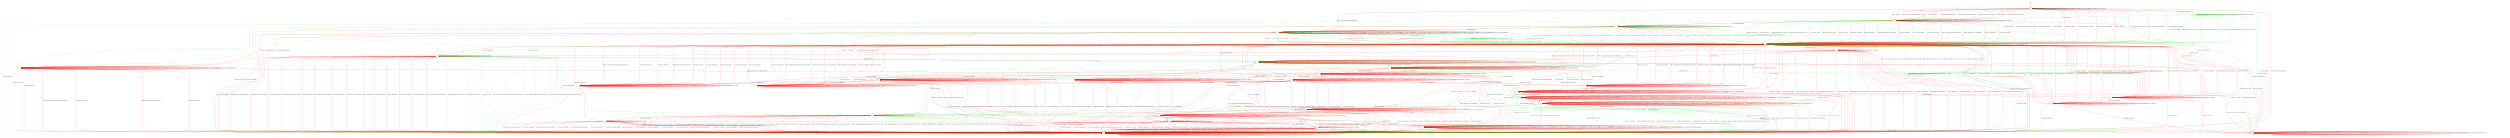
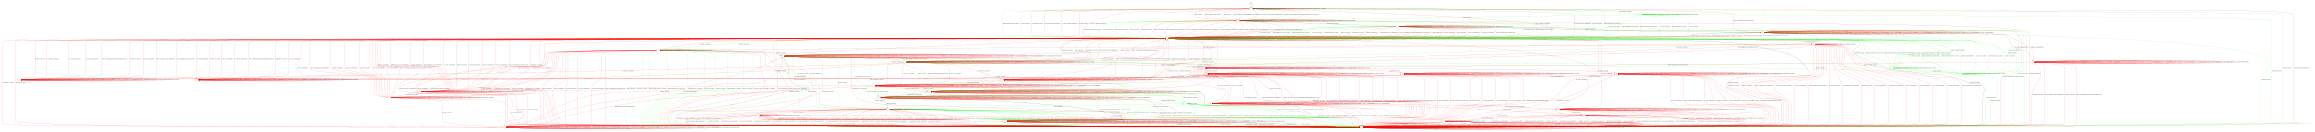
none -> (1398, 64)
